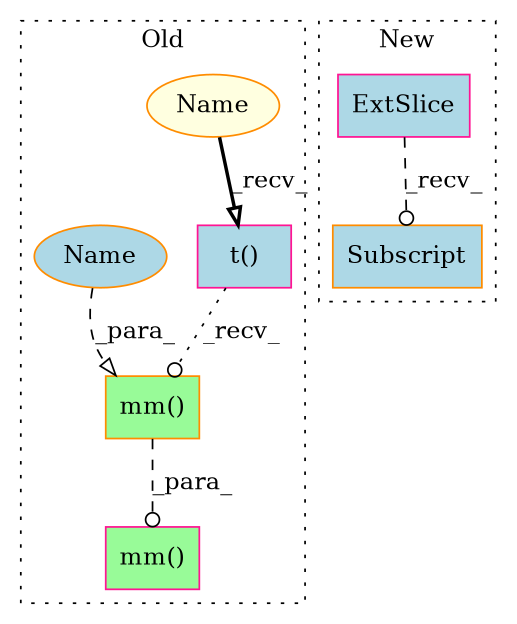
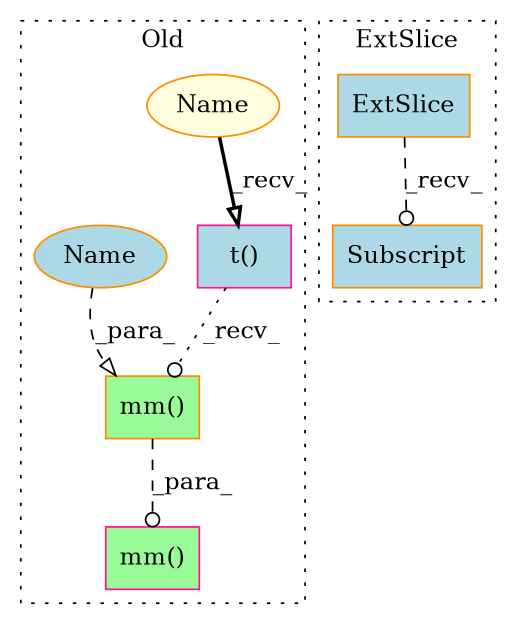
(407, 41) -> (407, 41)
(404, 106) -> (404, 106)
